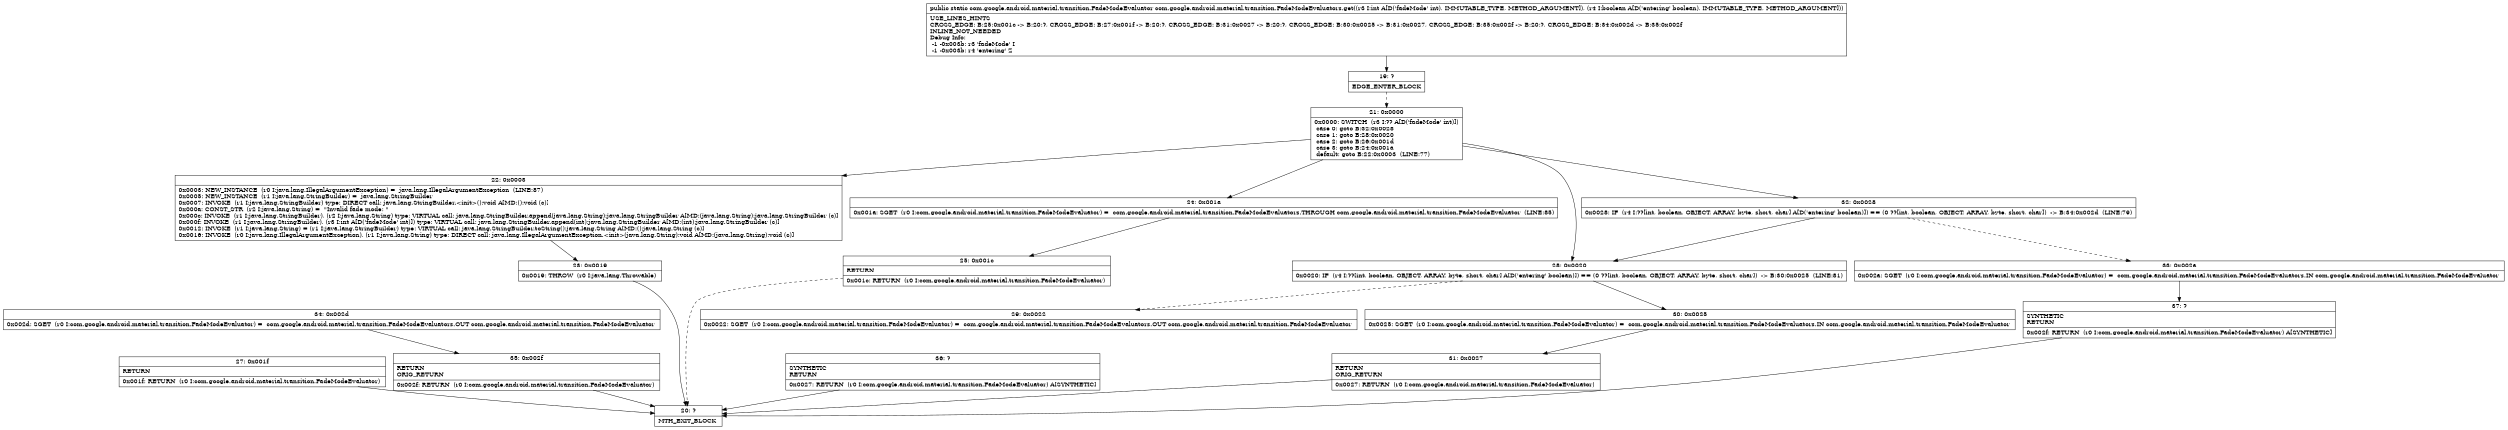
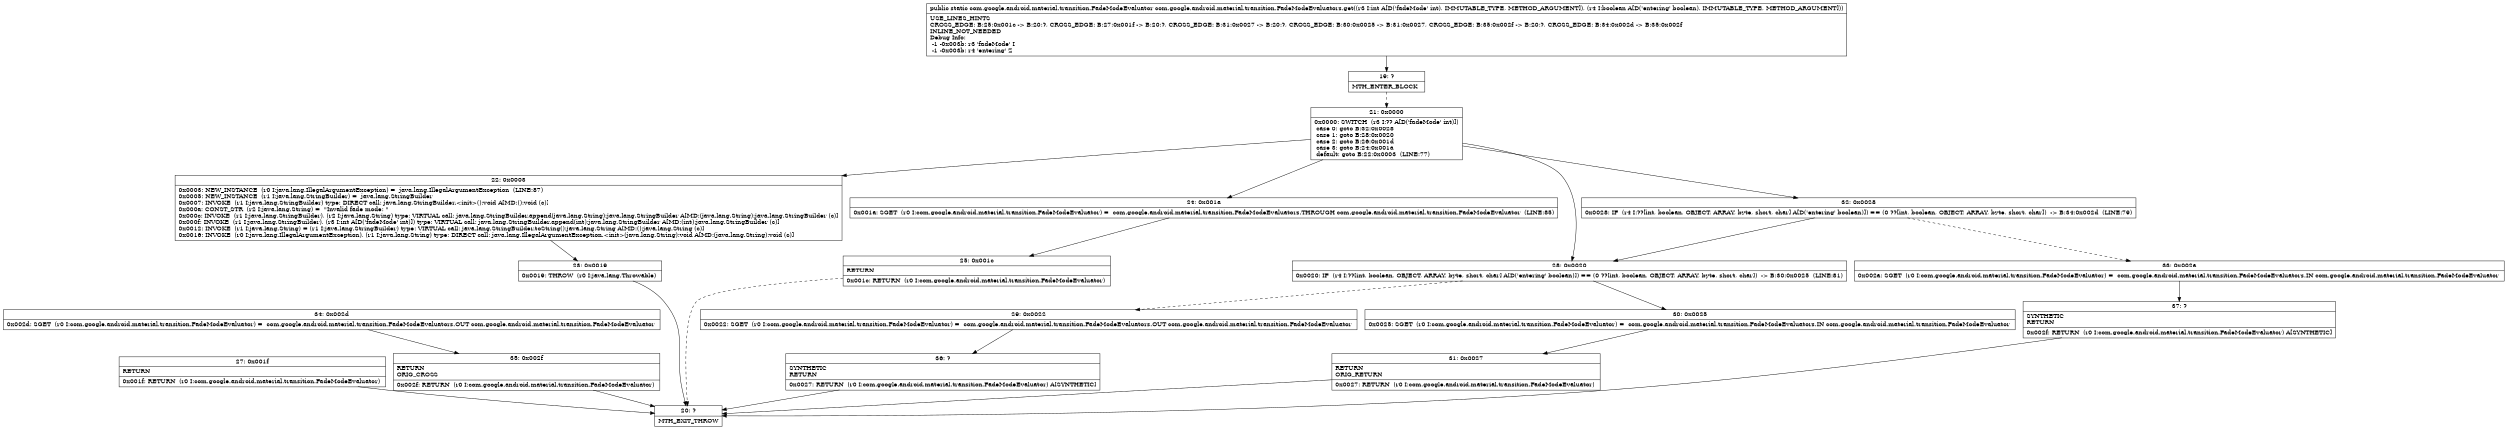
(1387, 87) -> (1385, 87)
none -> (994, 341)
(420, 375) -> (418, 375)
(687, 421) -> (688, 421)
